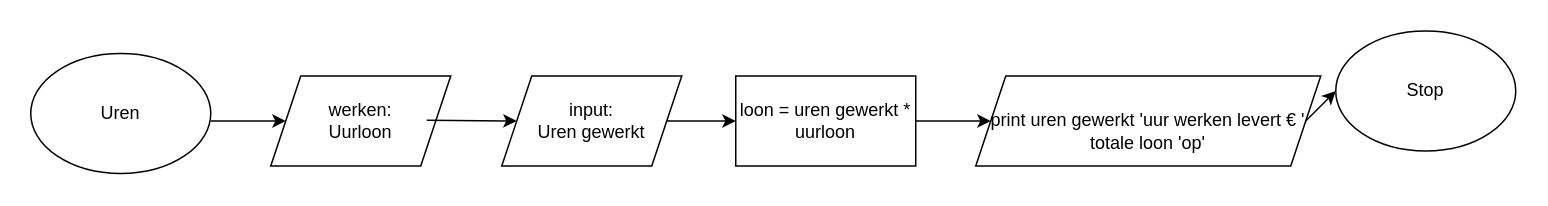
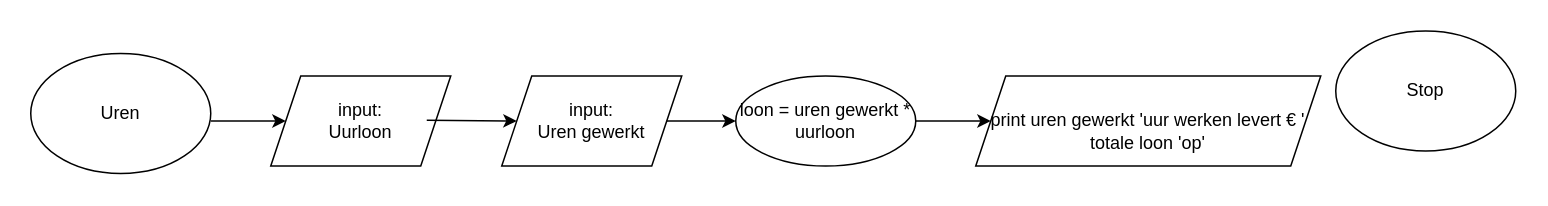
(1317, 109) -> none
(361, 121) -> (361, 121)
(826, 121) -> (826, 121)
